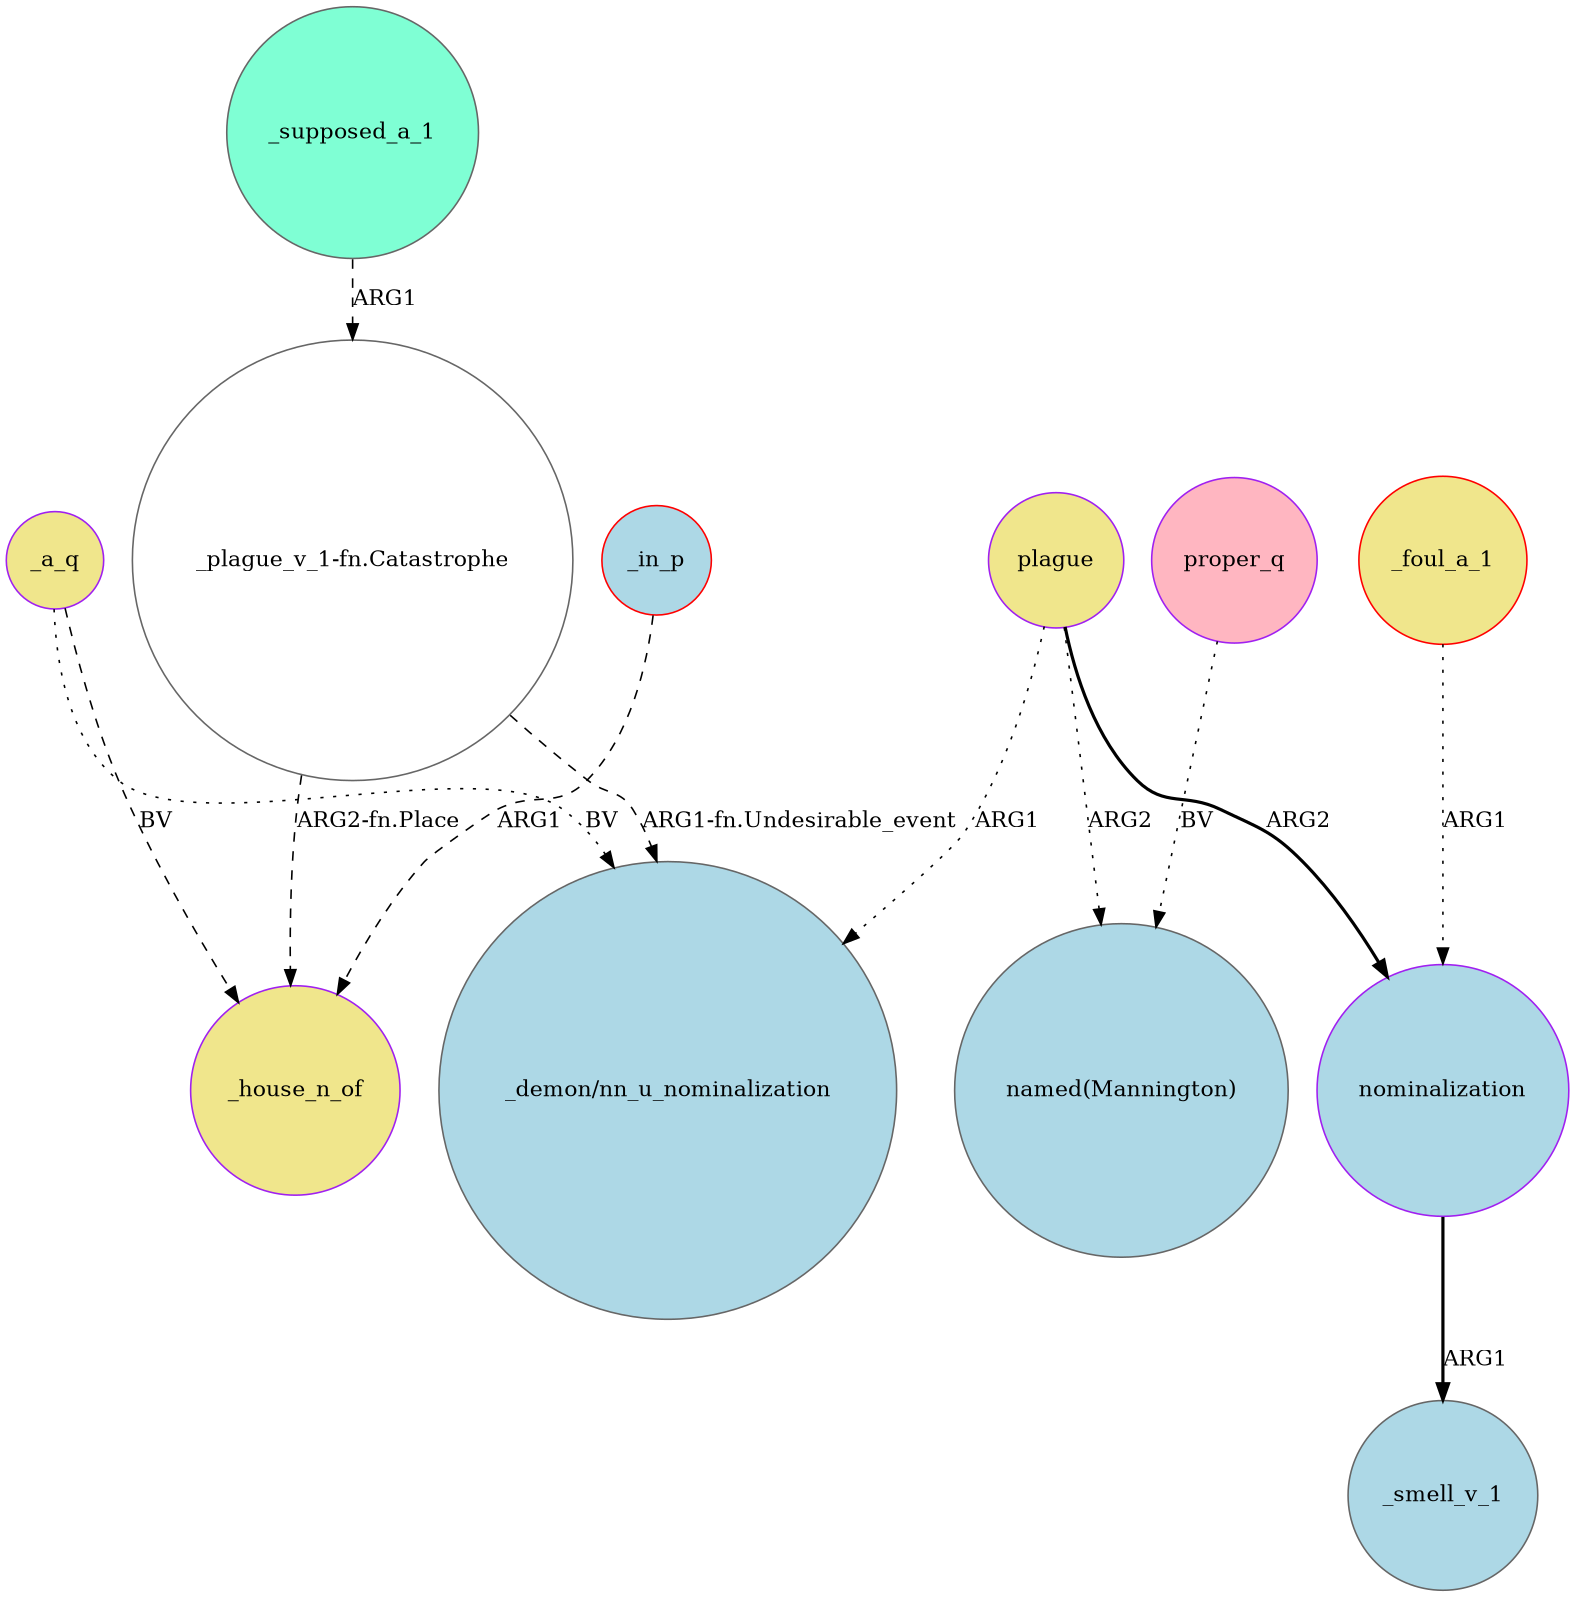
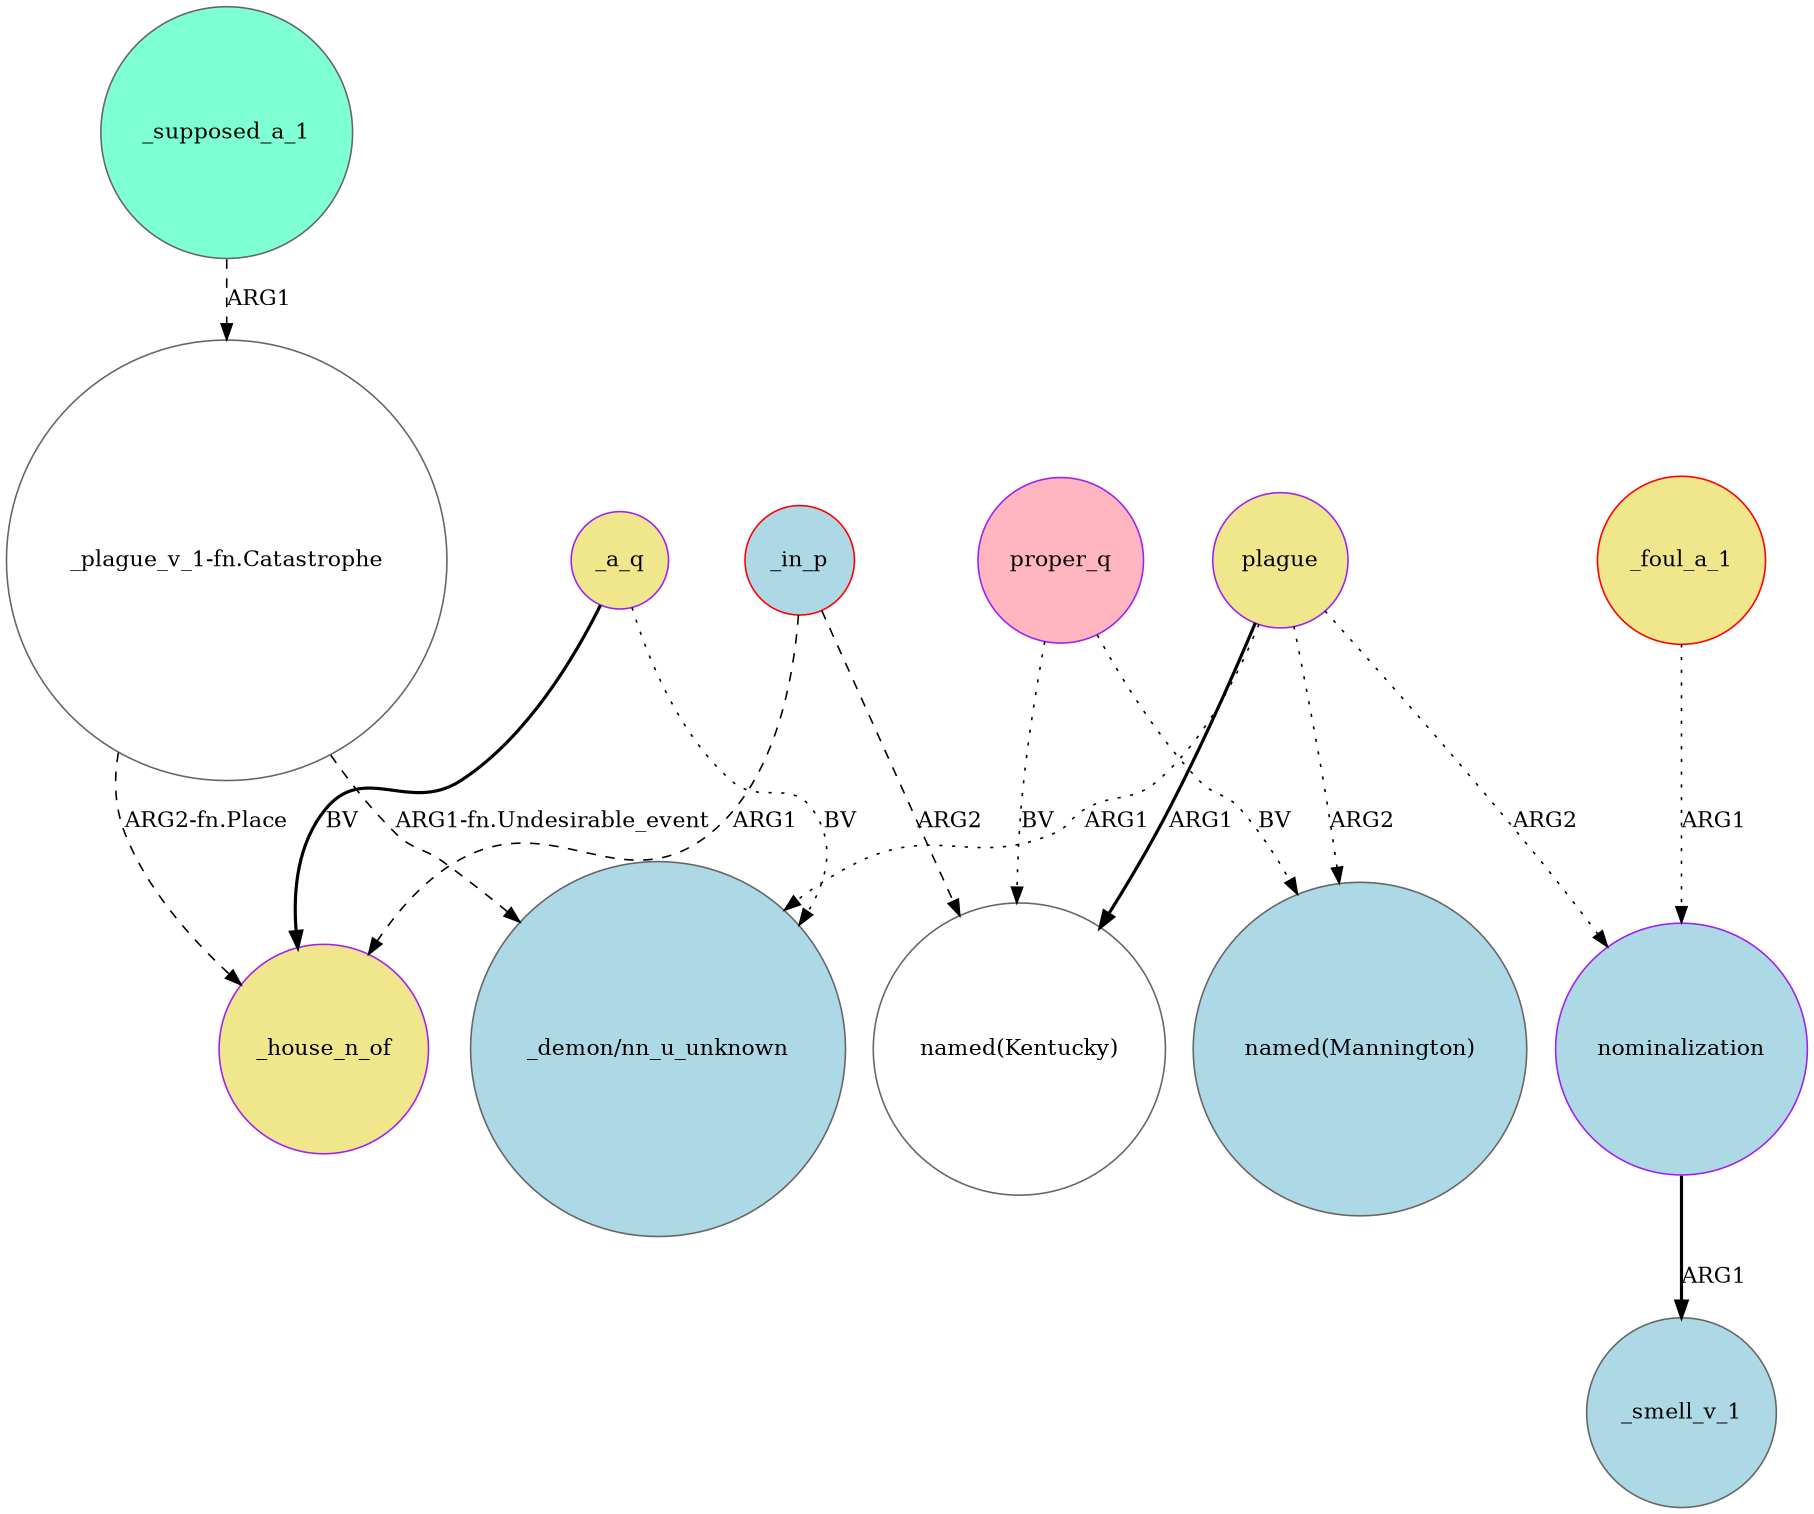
(1203, 803) -> (1464, 770)
(130, 806) -> (440, 790)
none -> (1019, 1049)
(668, 1090) -> (658, 1049)
